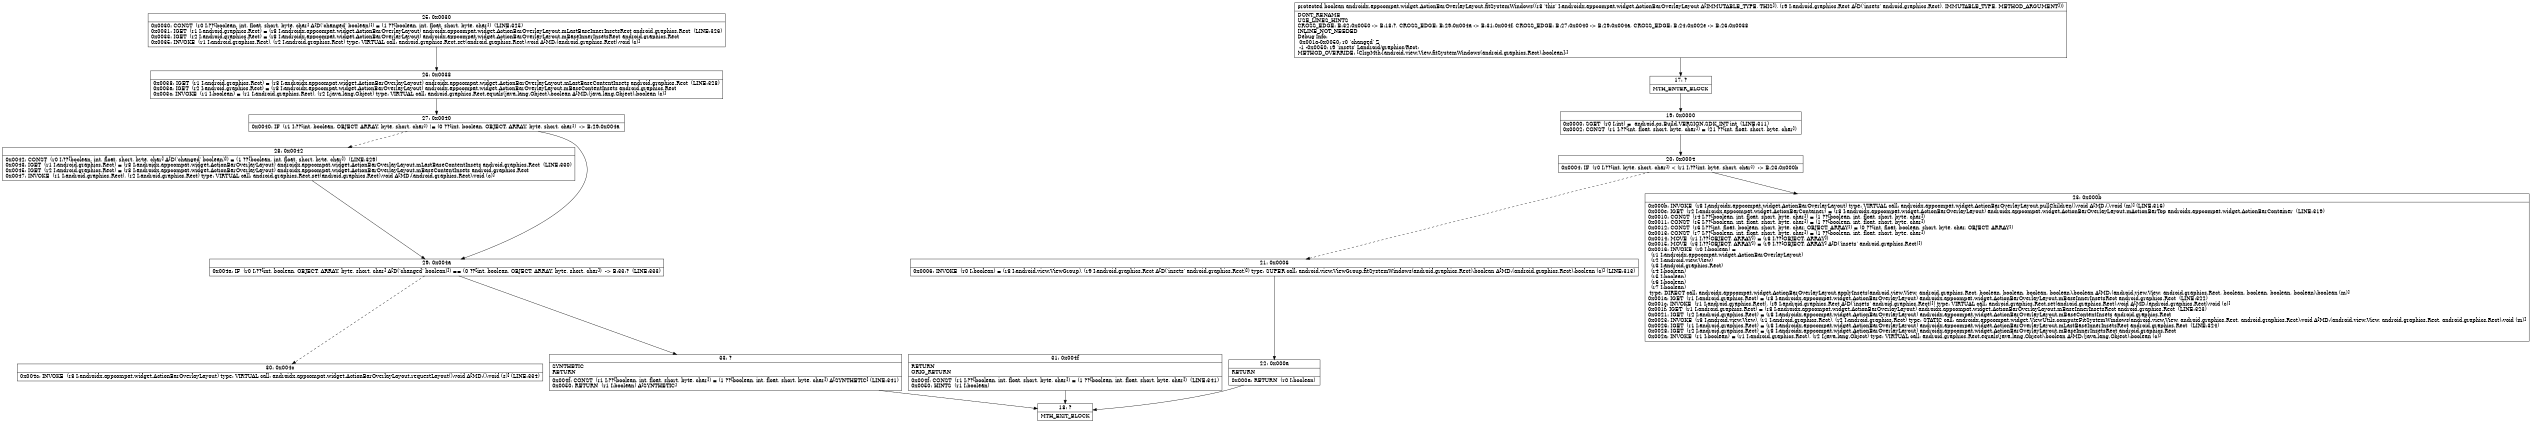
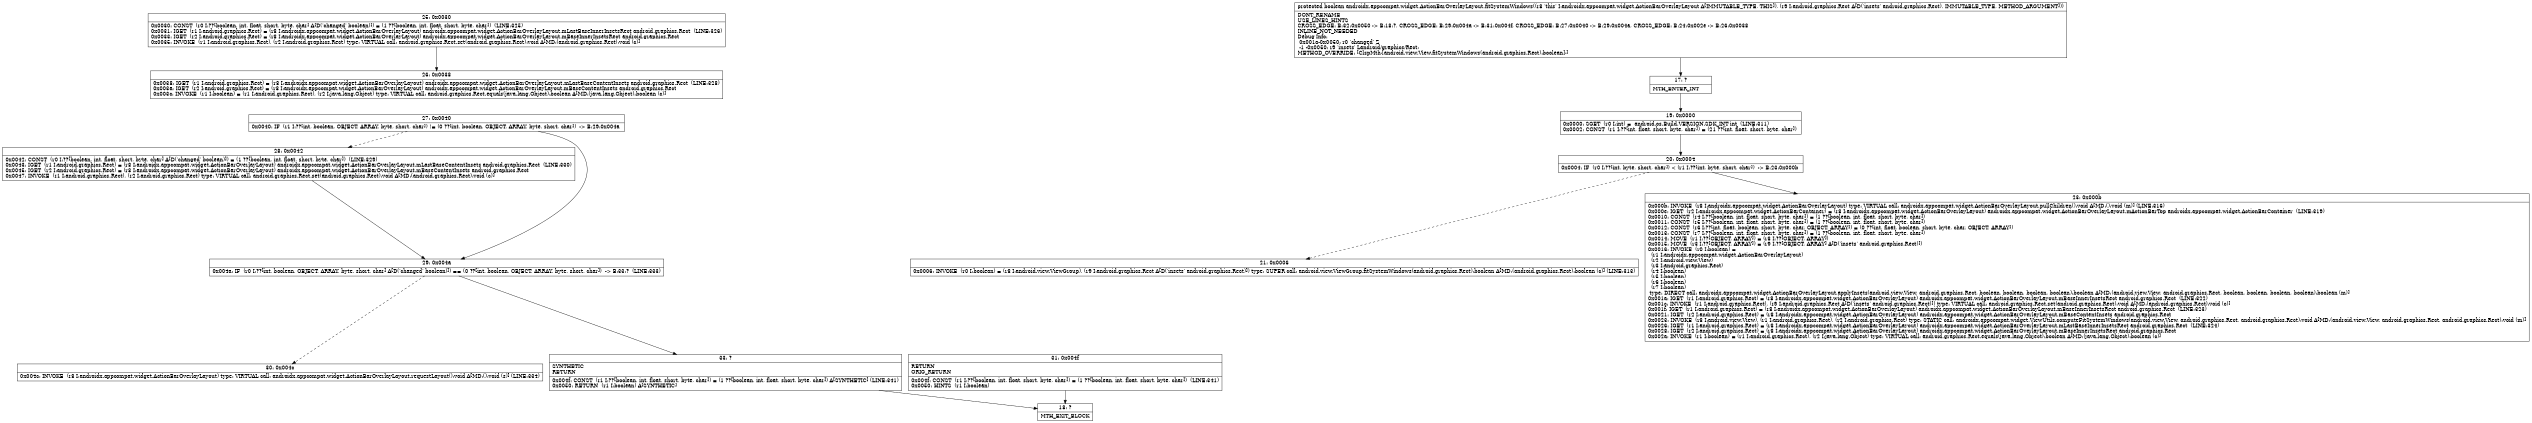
(1681, 89) -> (1676, 89)
(437, 105) -> none
(1274, 372) -> none
